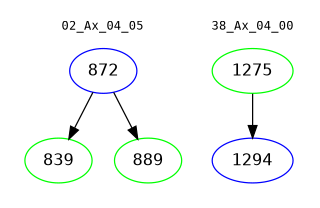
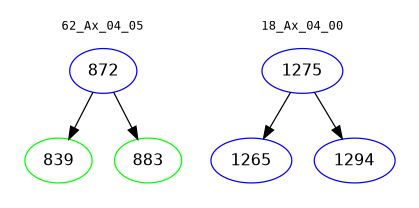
(103, 27) -> (103, 27)
(253, 27) -> (303, 27)
(253, 71) -> (302, 71)
(148, 161) -> (148, 161)
none -> (251, 161)
